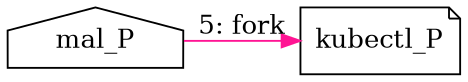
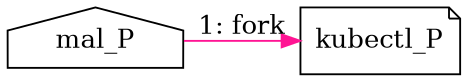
(242, 27) -> (242, 27)
